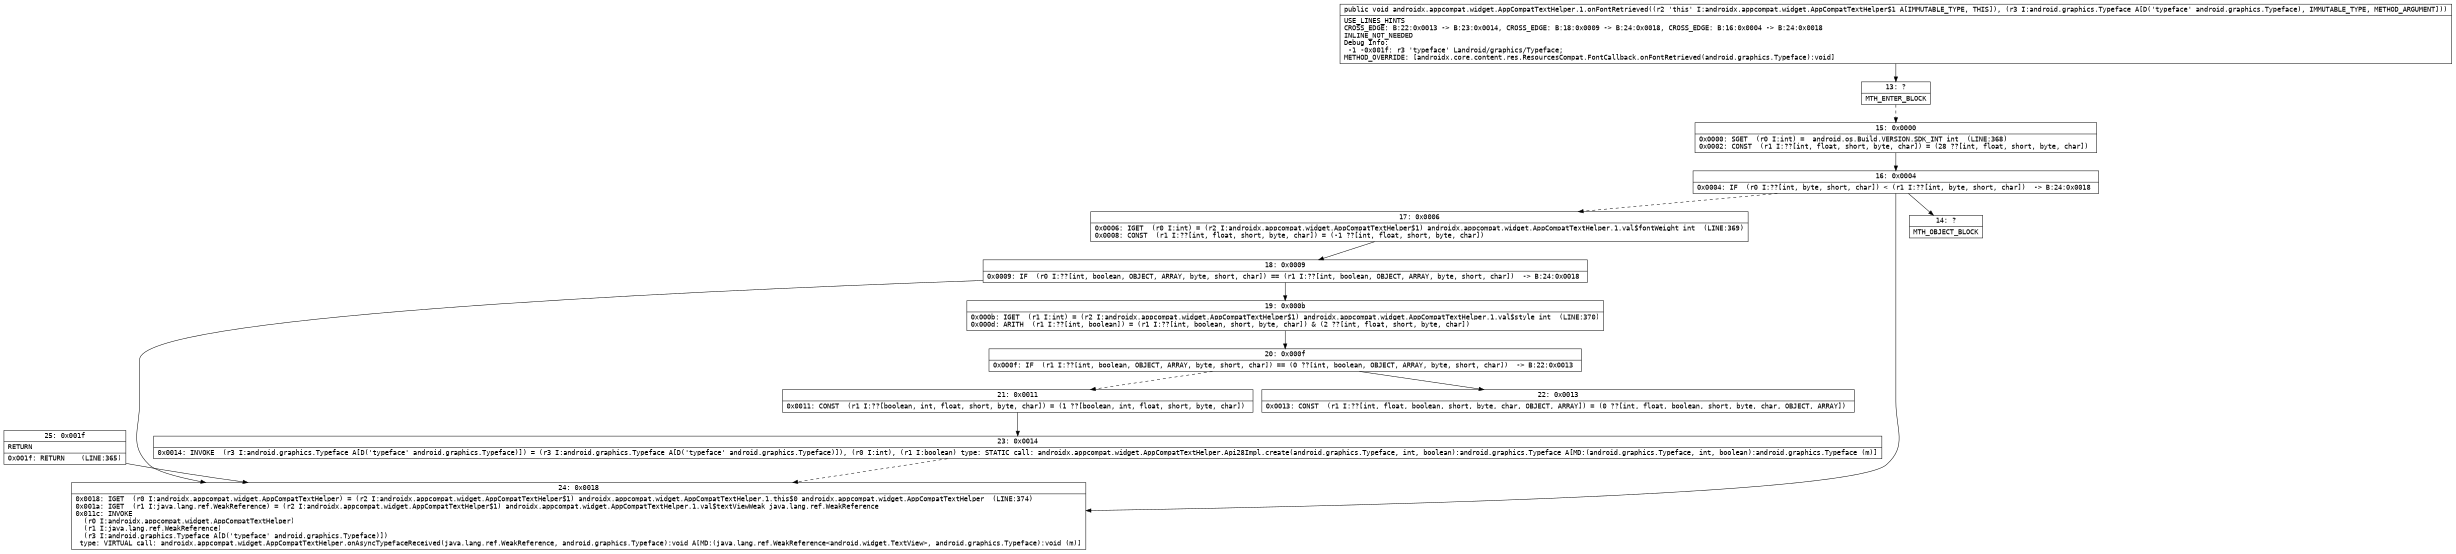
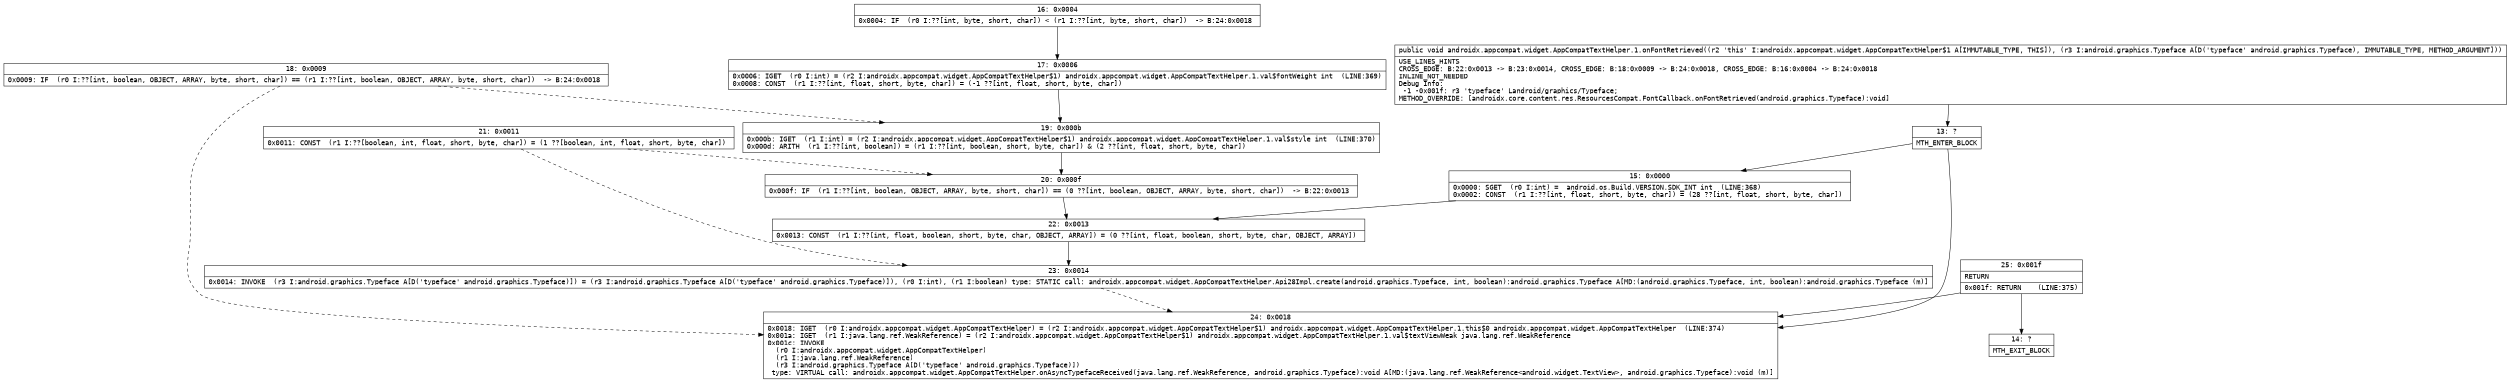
(1896, 111) -> (1829, 157)
(1896, 159) -> (1337, 210)
(1680, 202) -> (1057, 41)
(1919, 203) -> (2021, 311)
(1946, 232) -> (2021, 351)
(1349, 250) -> (1059, 104)
none -> (1069, 251)
(1285, 289) -> (659, 104)
(476, 306) -> (352, 316)
(1154, 380) -> (778, 162)
(1018, 422) -> (707, 224)
(65, 458) -> (2021, 288)
(1627, 495) -> (1938, 292)
(108, 514) -> (800, 343)
